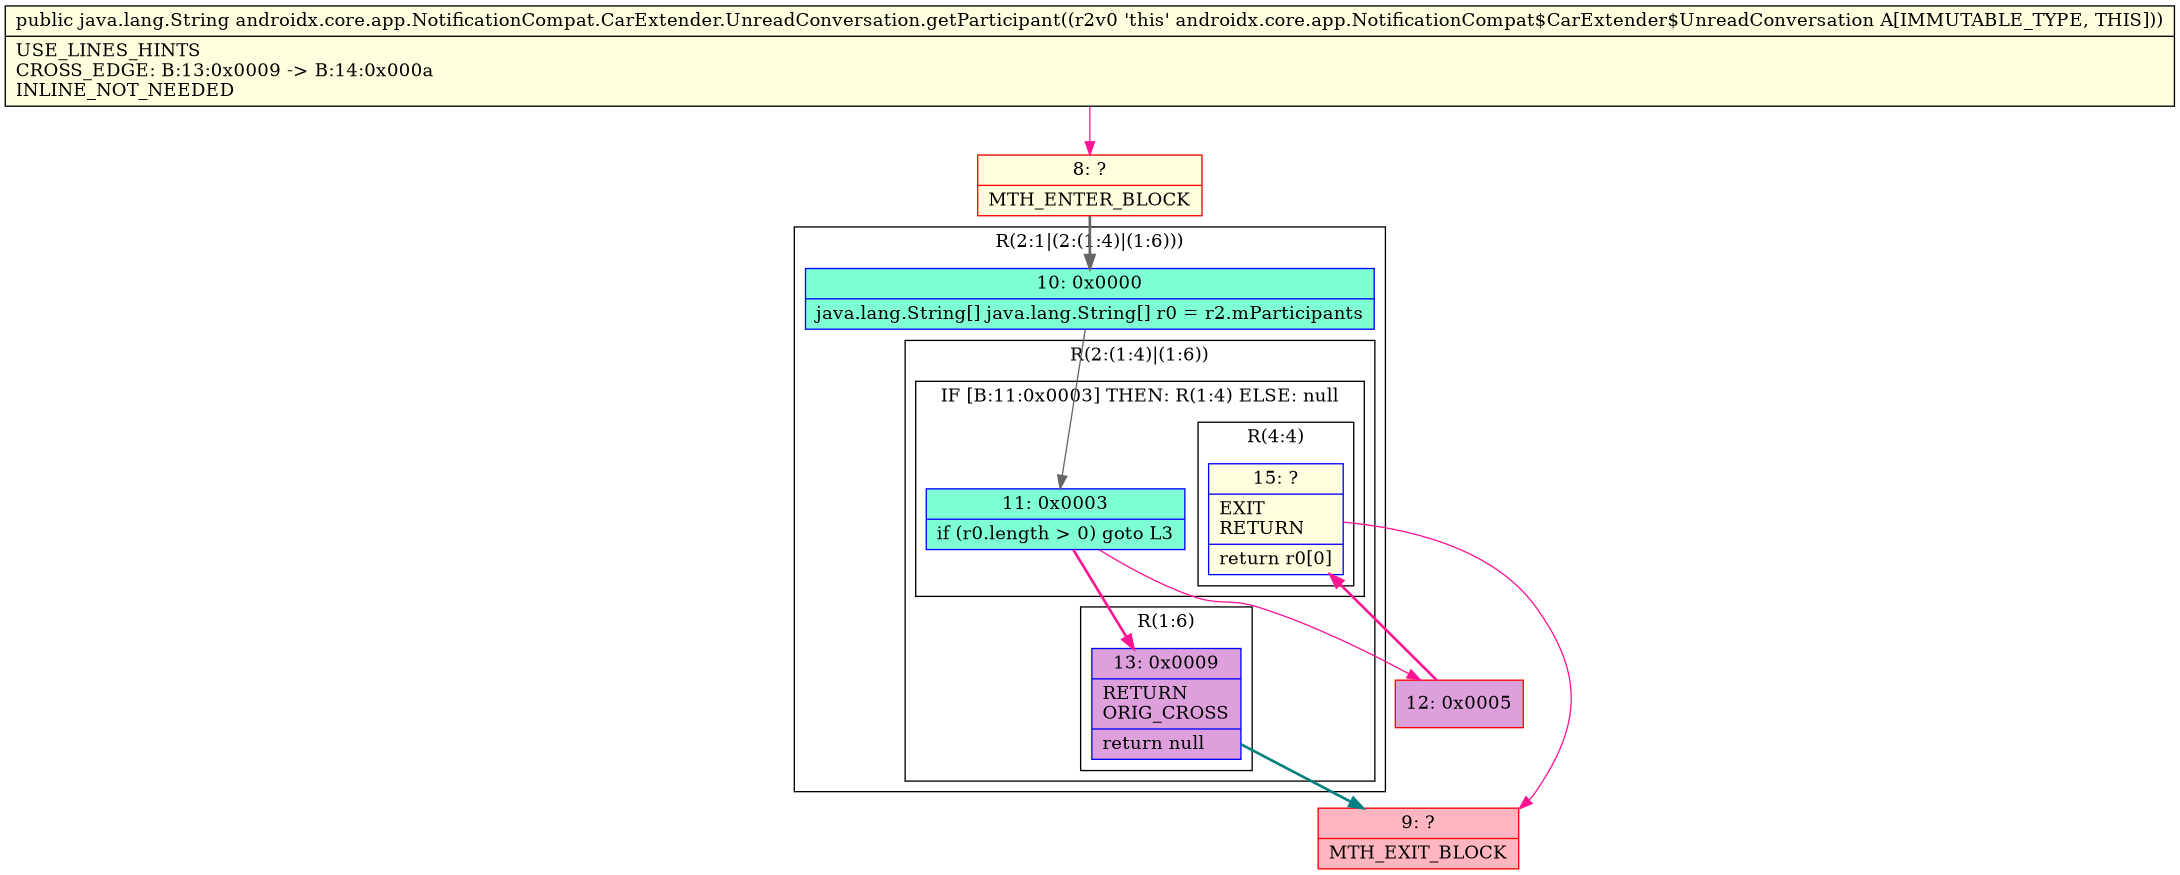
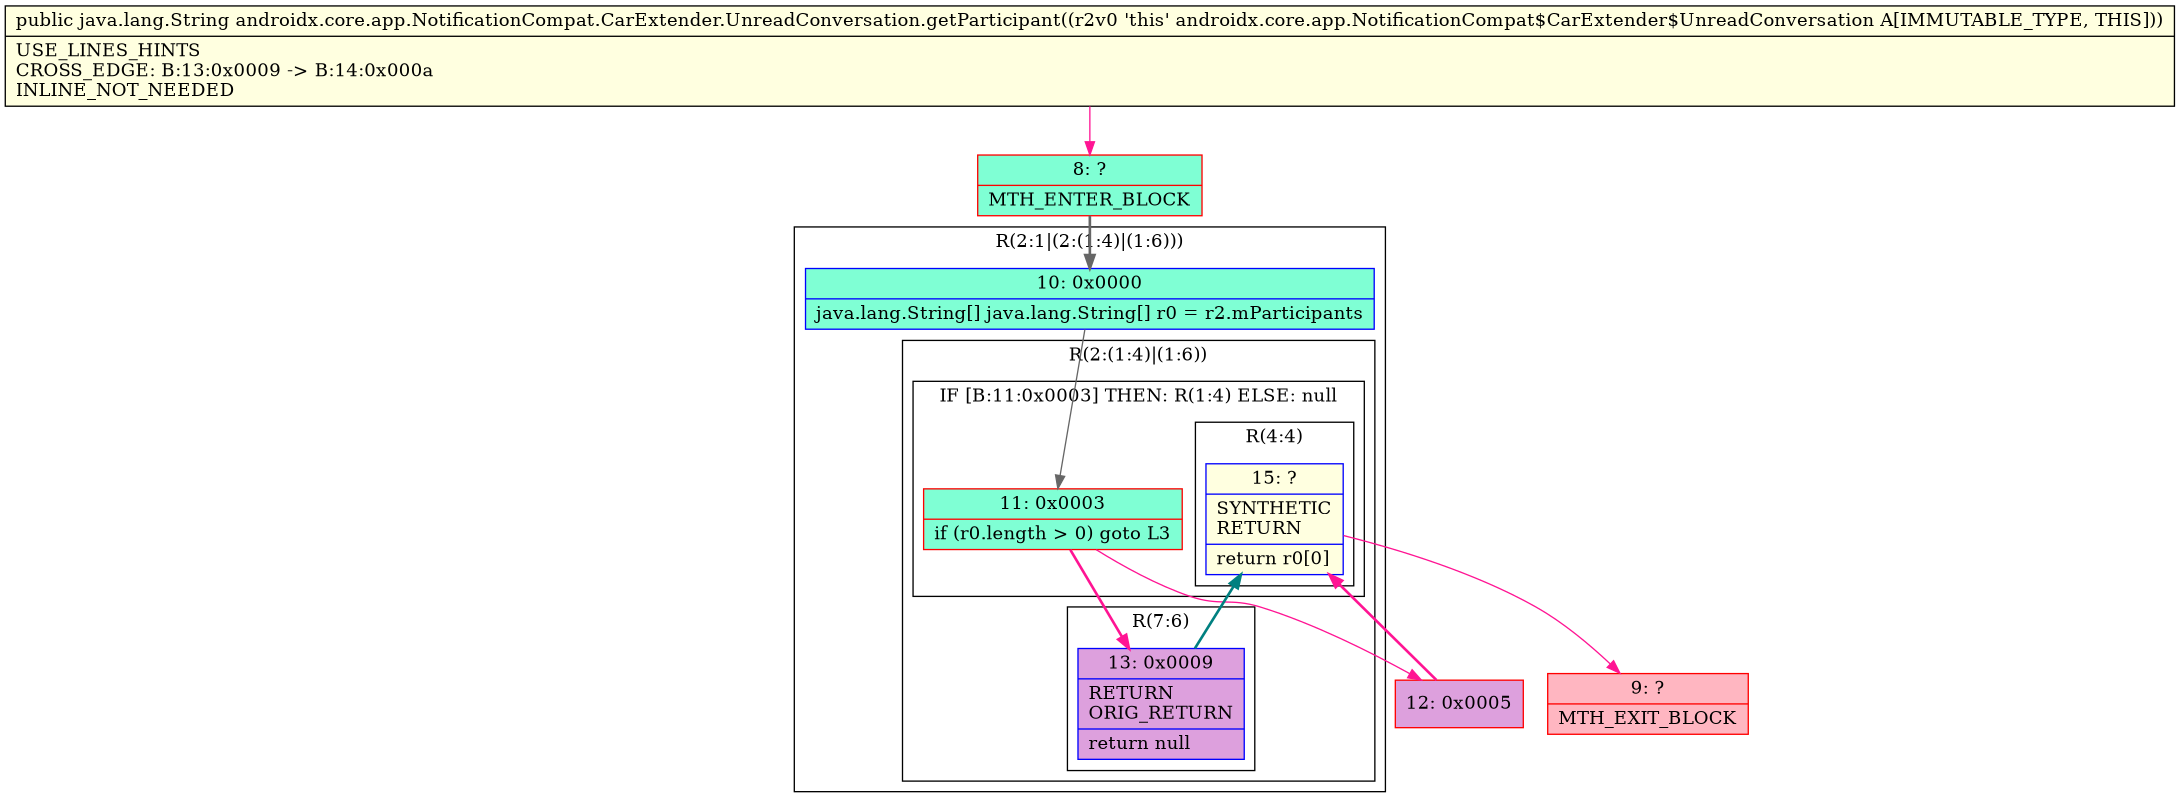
(1090, 185) -> (1090, 185)
(1242, 509) -> (1275, 509)
(1056, 519) -> (1053, 519)
(1166, 622) -> (1161, 622)
(1166, 713) -> (1161, 713)
(1296, 773) -> (1214, 617)
